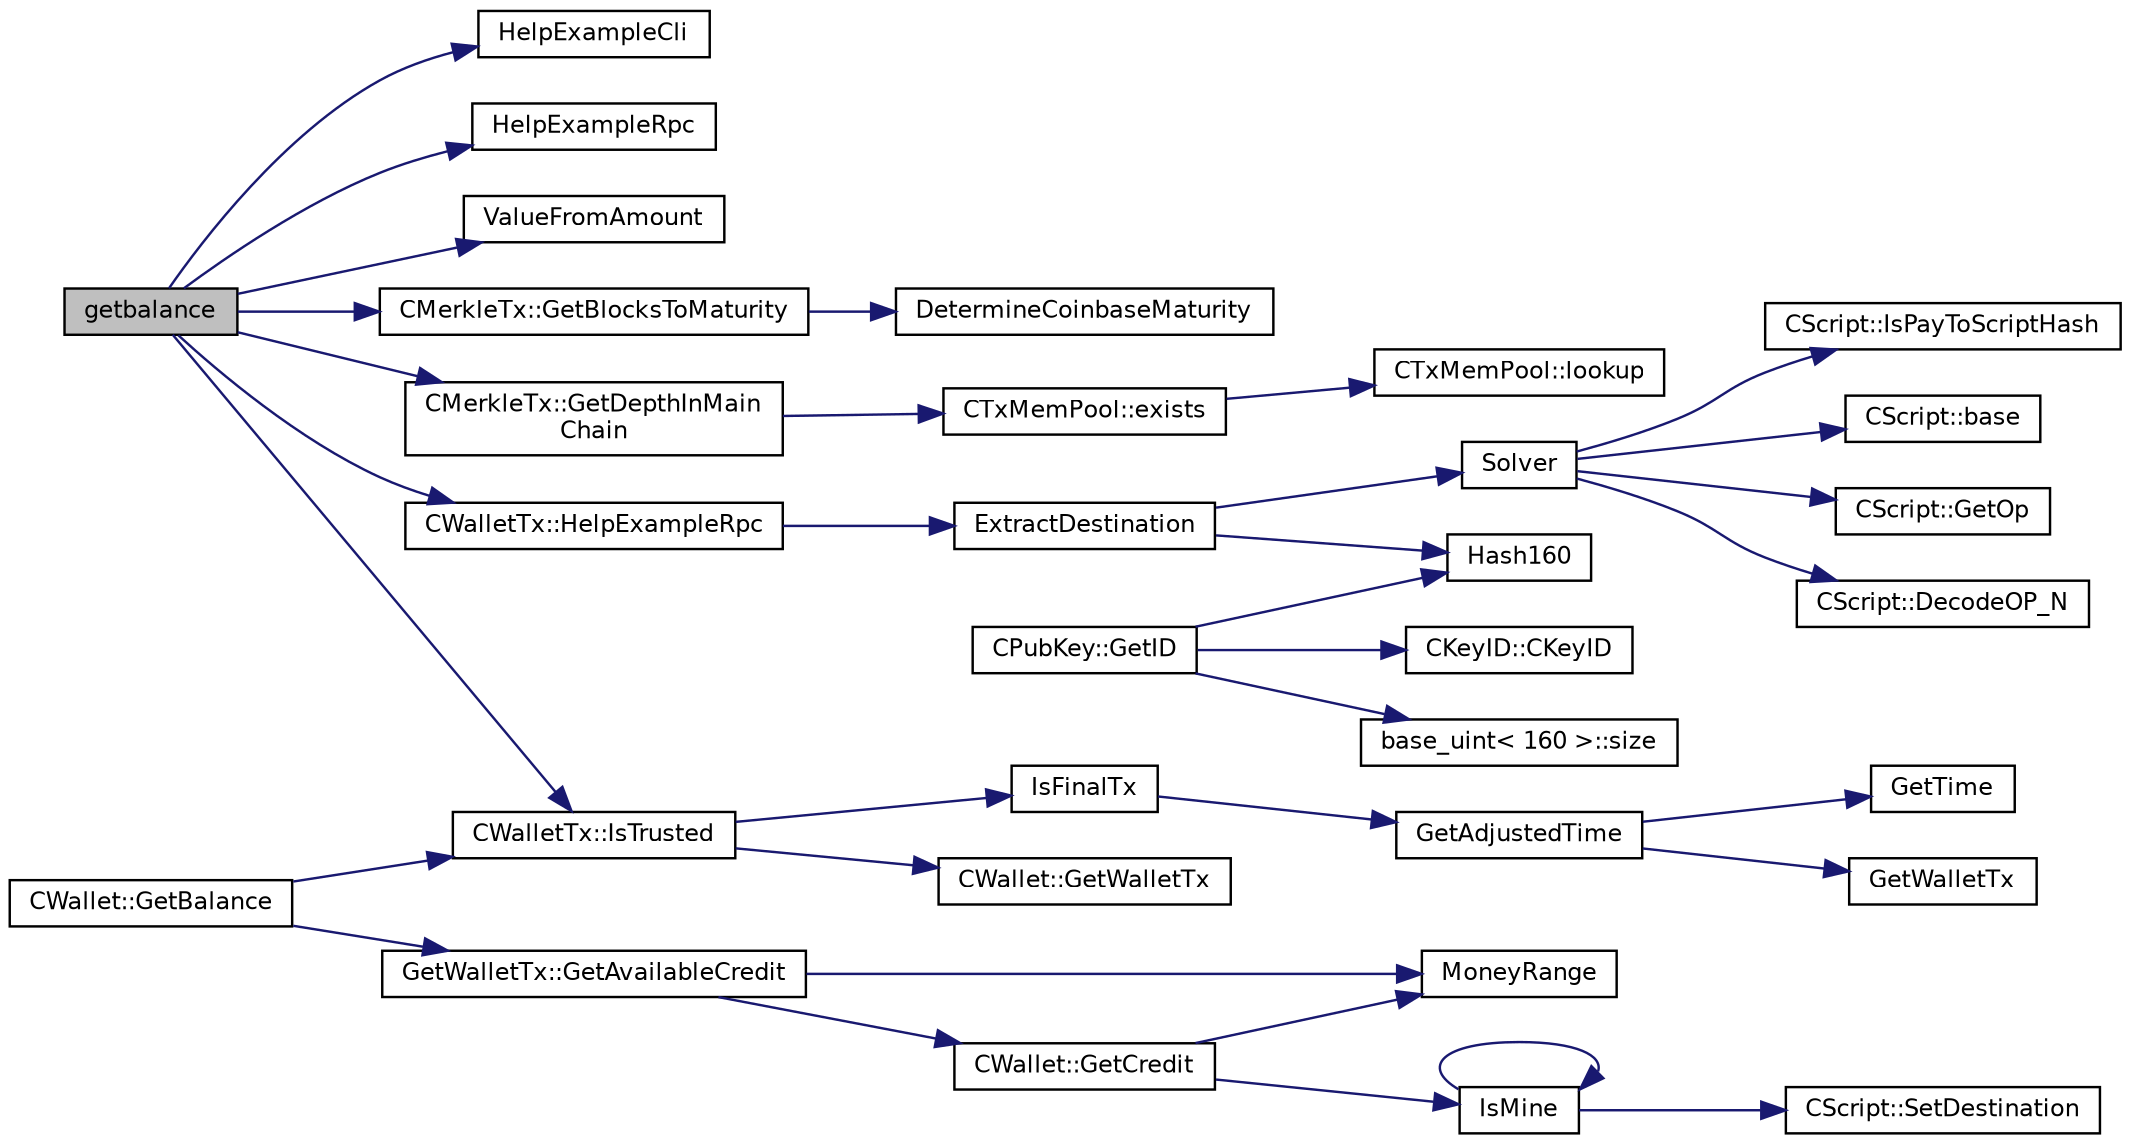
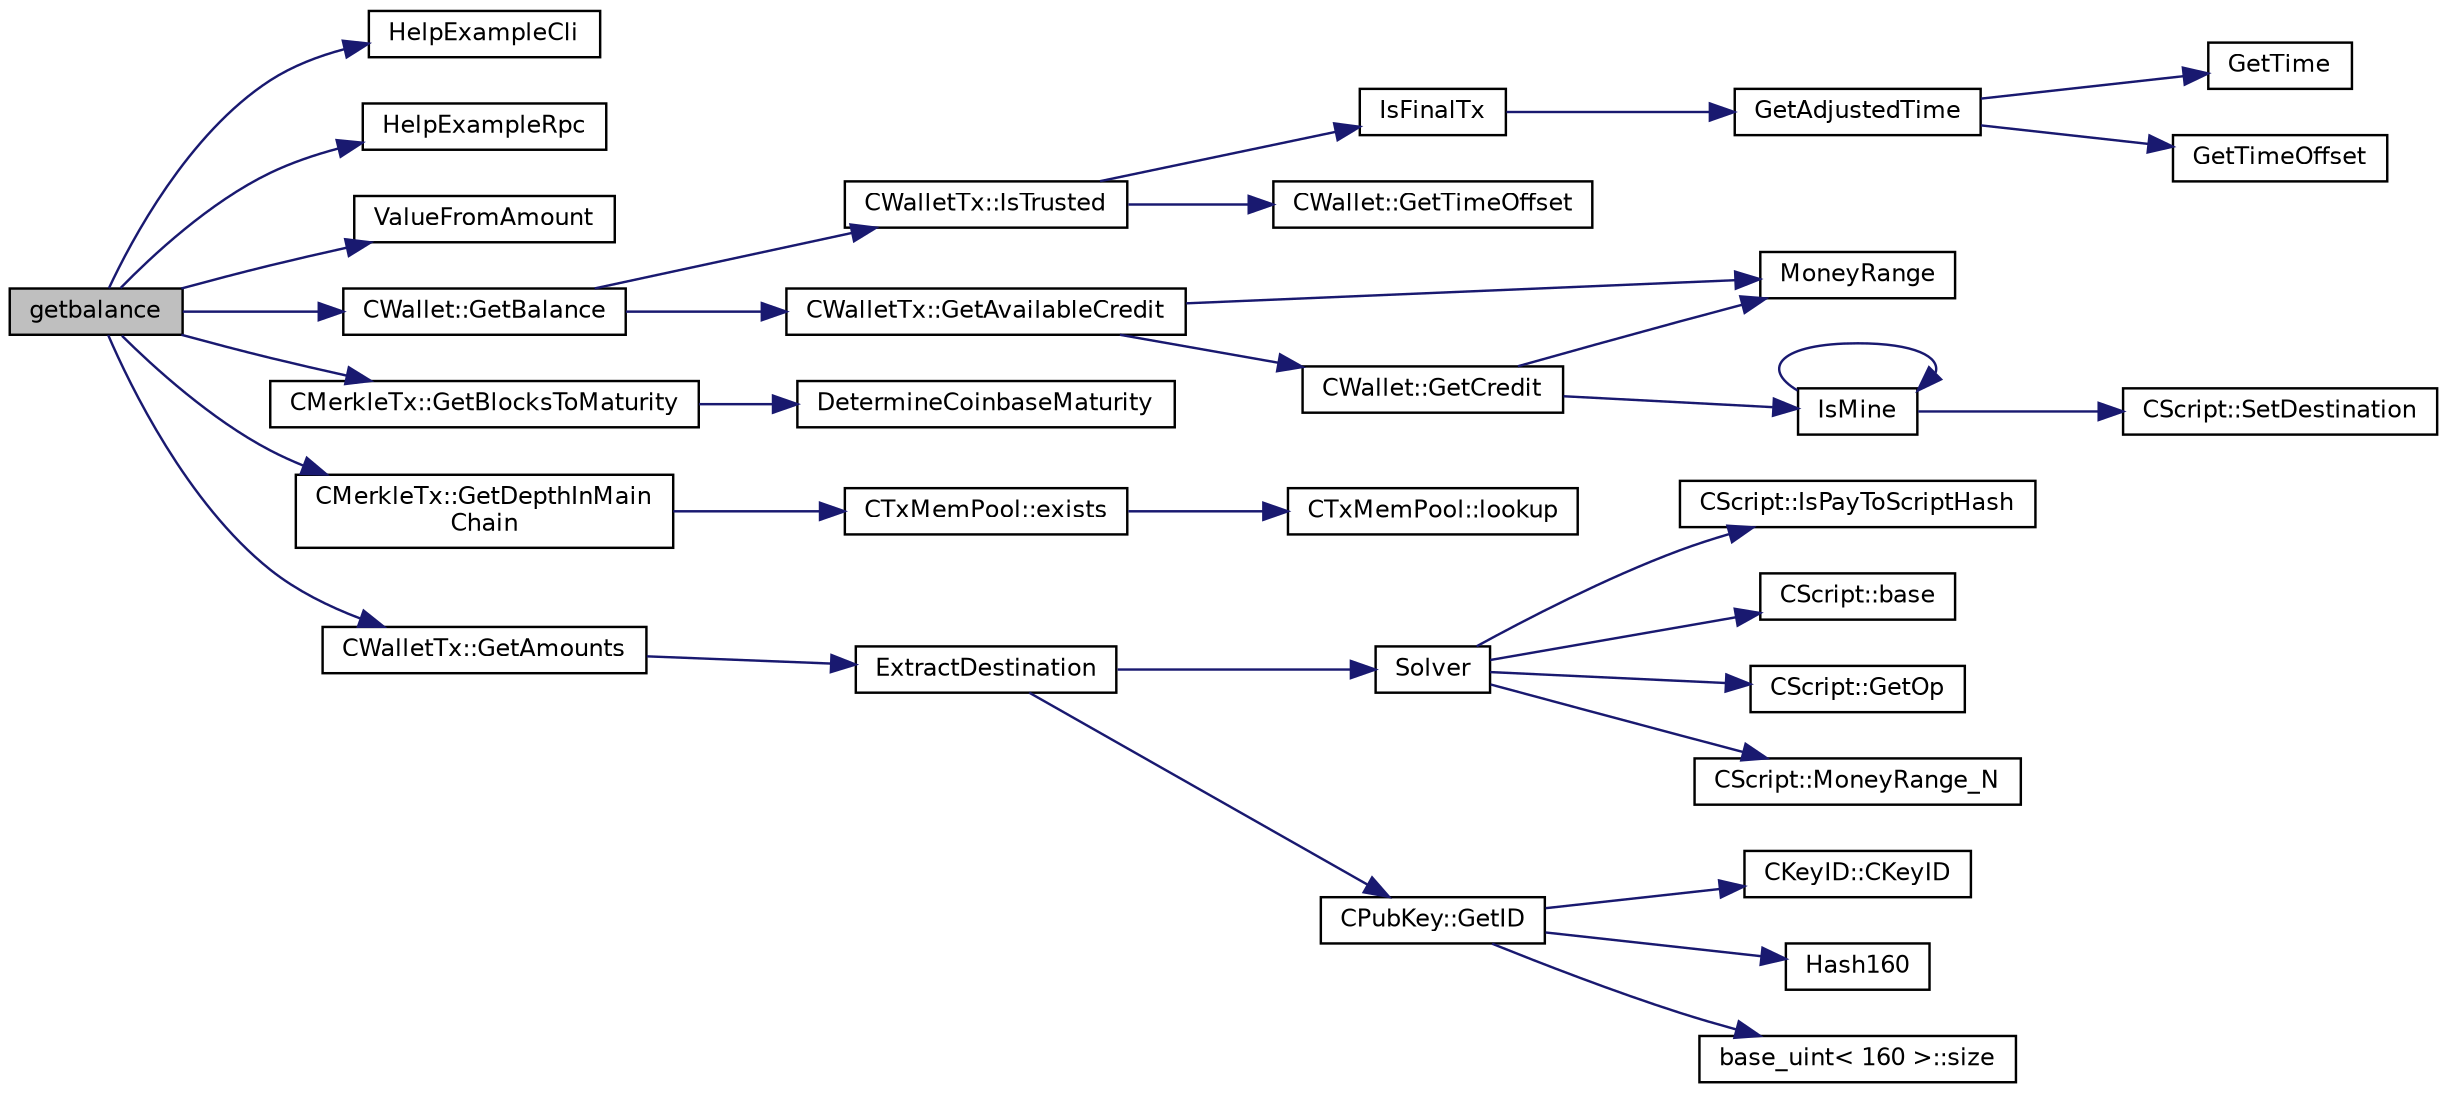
(594, 526) -> (485, 650)
(1319, 543) -> (1198, 789)
(364, 563) -> (250, 312)
(1943, 604) -> (1858, 782)
(1085, 881) -> (1433, 205)
(1943, 881) -> (2280, 158)
(594, 974) -> (986, 312)
